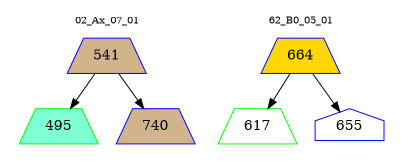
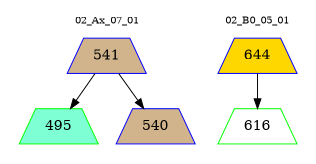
(301, 21) -> (258, 21)
(301, 56) -> (258, 56)
(156, 126) -> (156, 126)
(258, 126) -> (258, 126)
(350, 126) -> none
